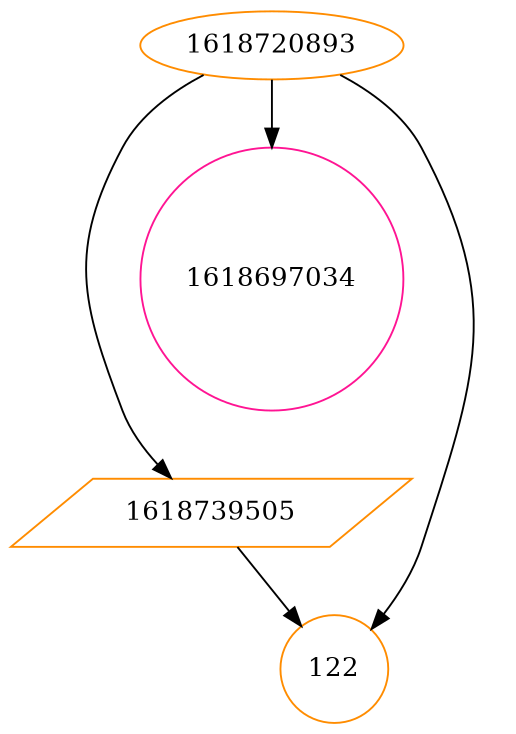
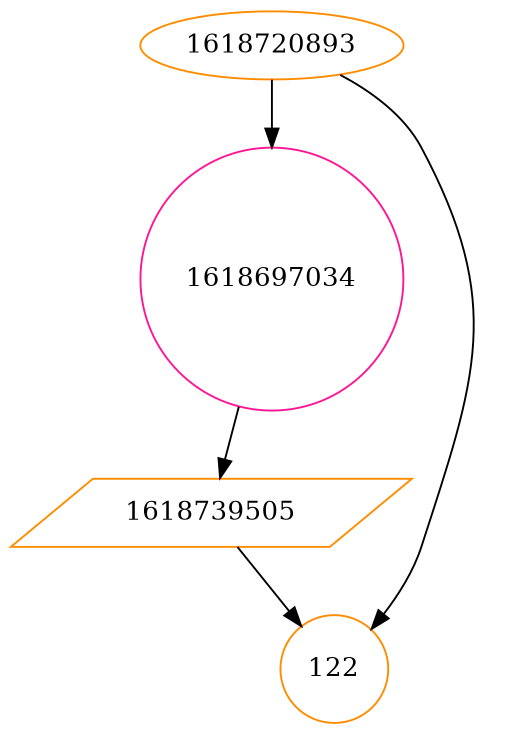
(87, 256) -> (232, 433)
